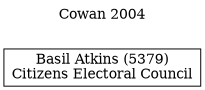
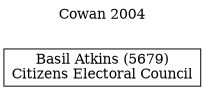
(102, 68) -> (102, 68)
